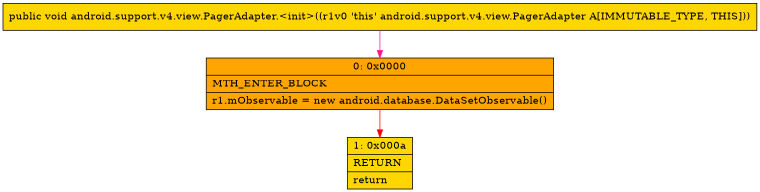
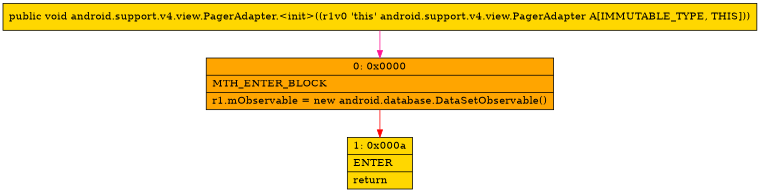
(378, 163) -> (373, 163)
